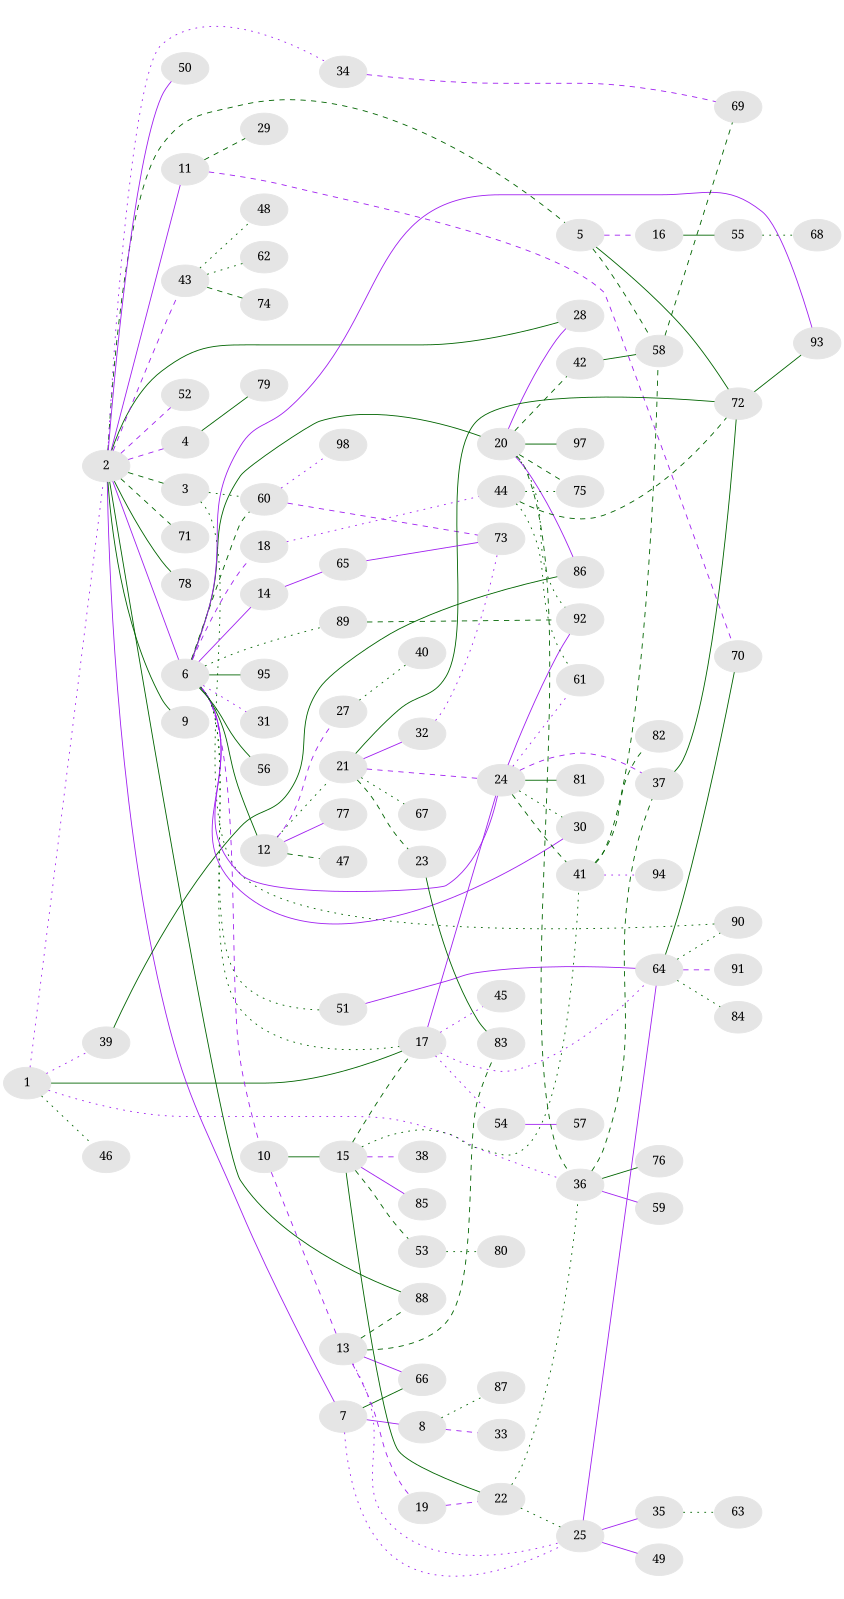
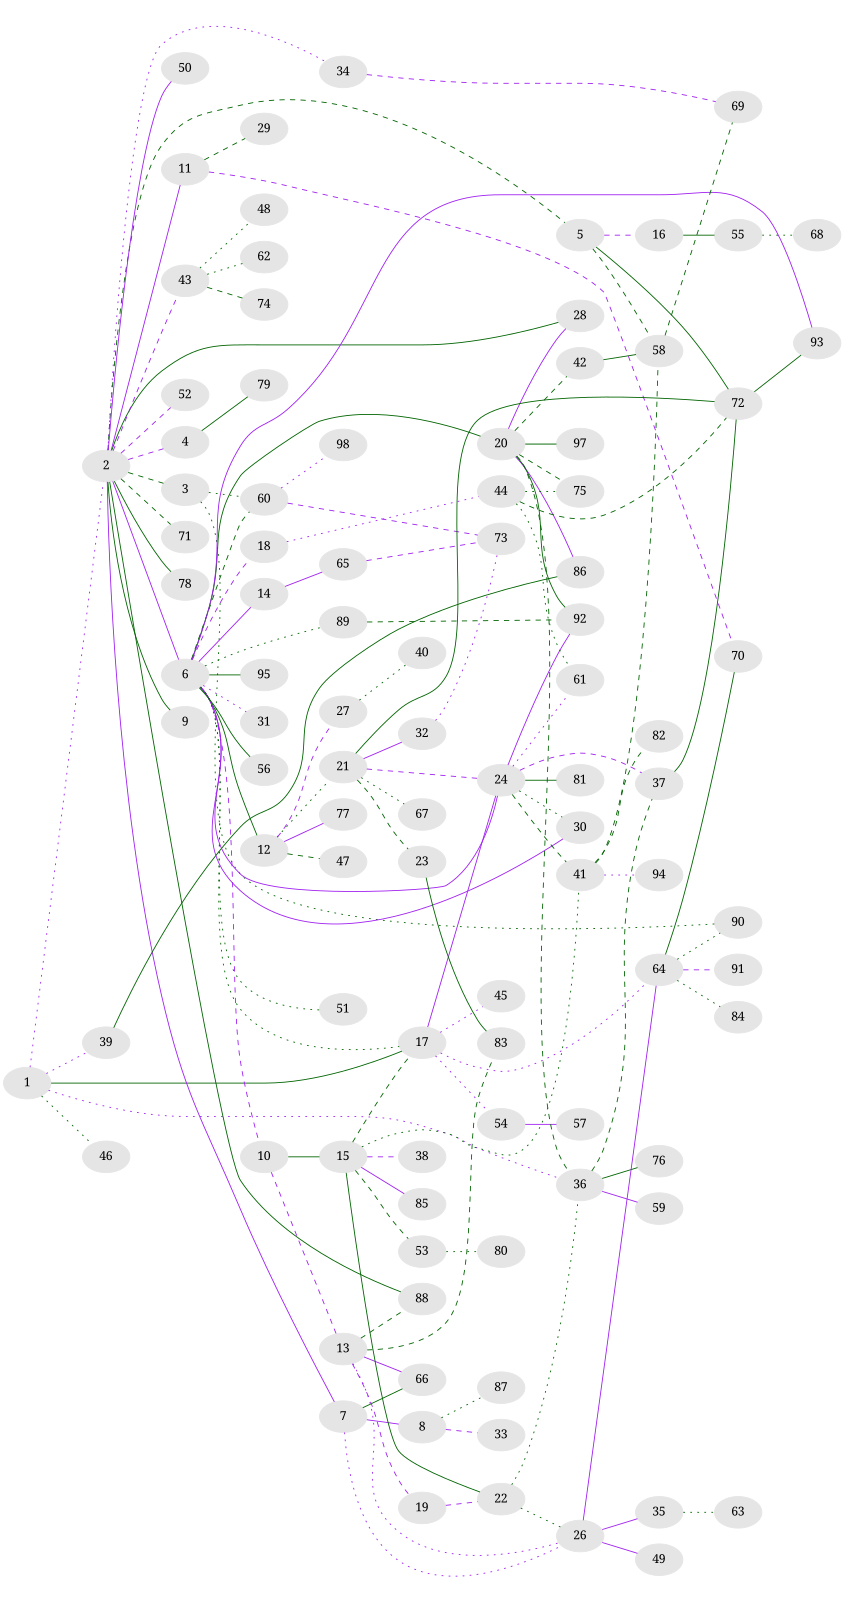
(541, 532) -> (541, 532)
(422, 552) -> (422, 552)
(498, 970) -> none
(580, 1536) -> (580, 1536)
